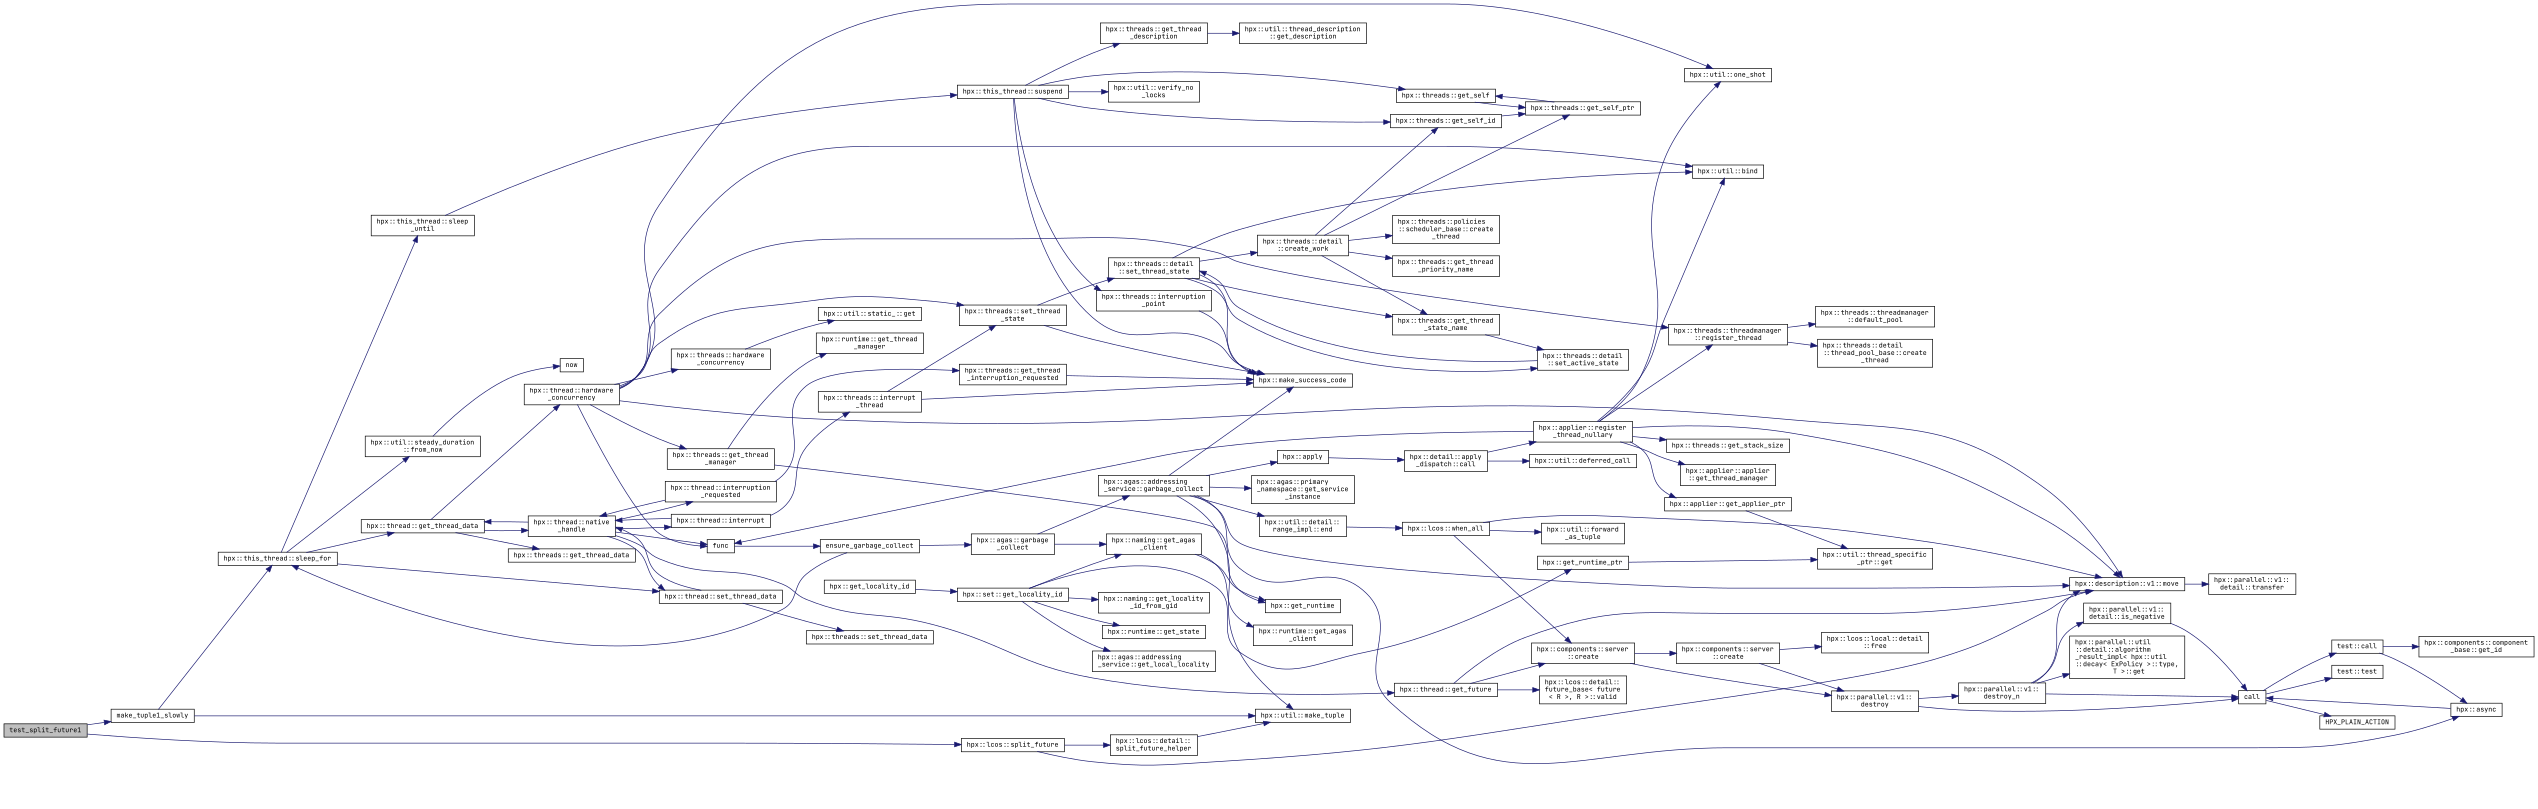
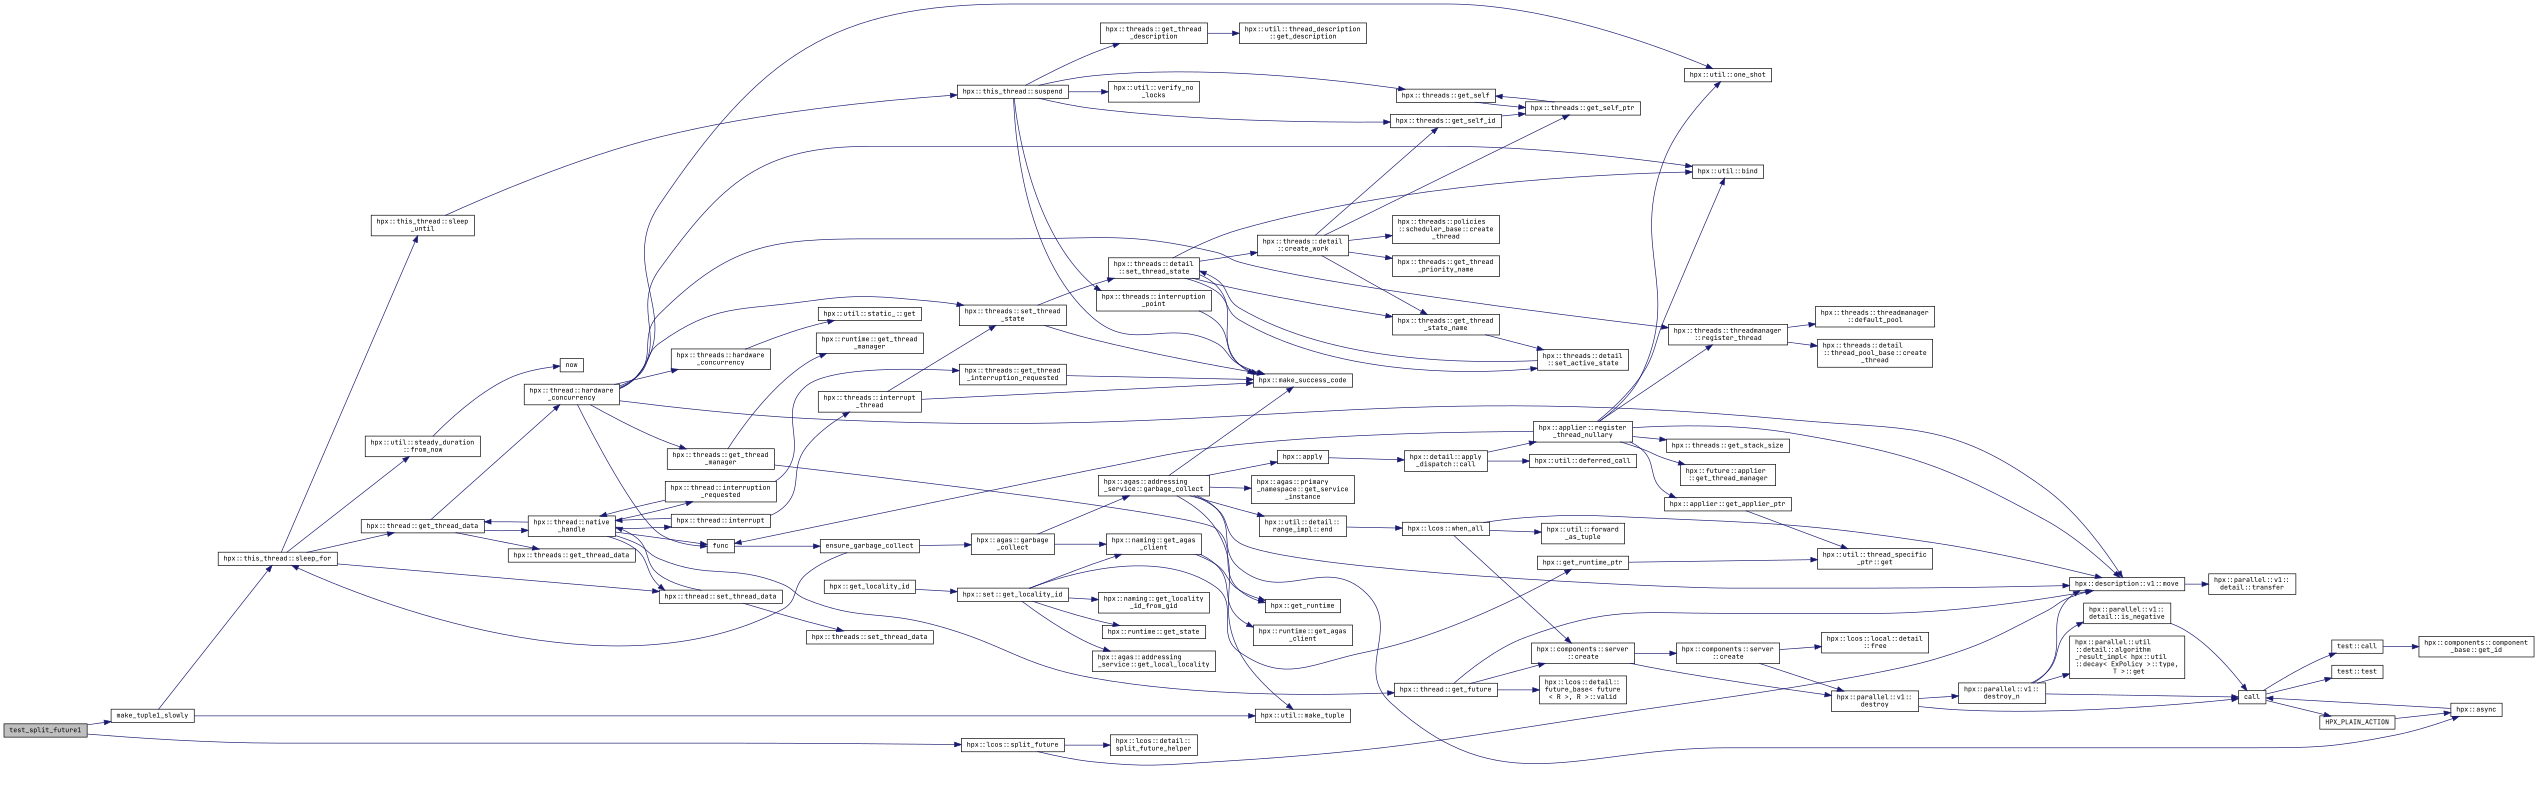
(1728, 475) -> (1728, 475)
(2422, 674) -> (2420, 716)
(1231, 730) -> none
